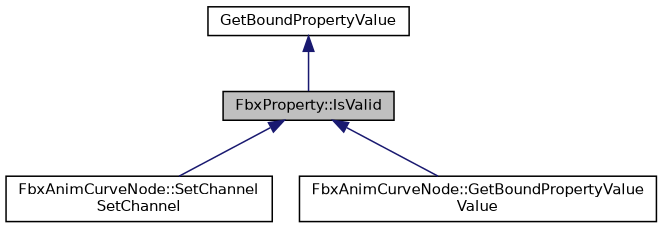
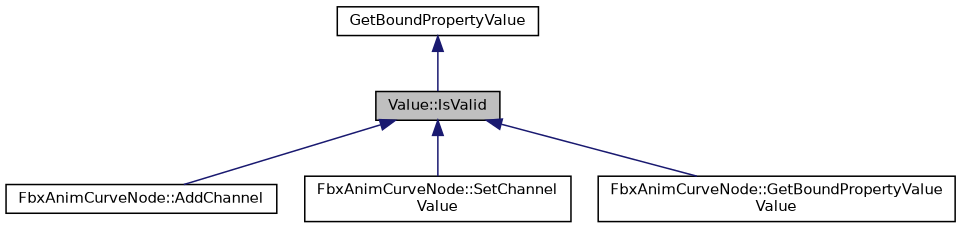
(309, 106) -> (438, 106)
(139, 199) -> (438, 199)
none -> (141, 199)
